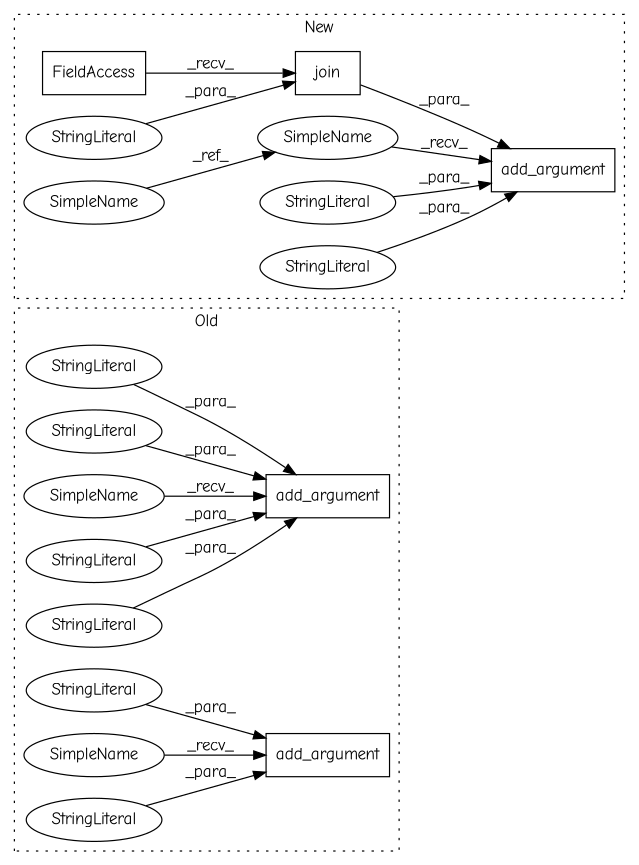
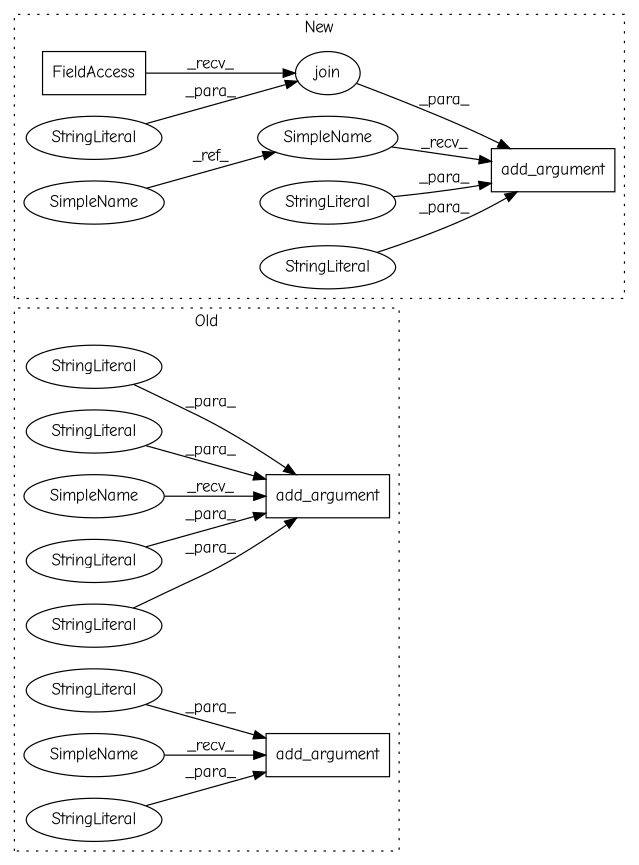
(328, 73) -> (328, 73)
